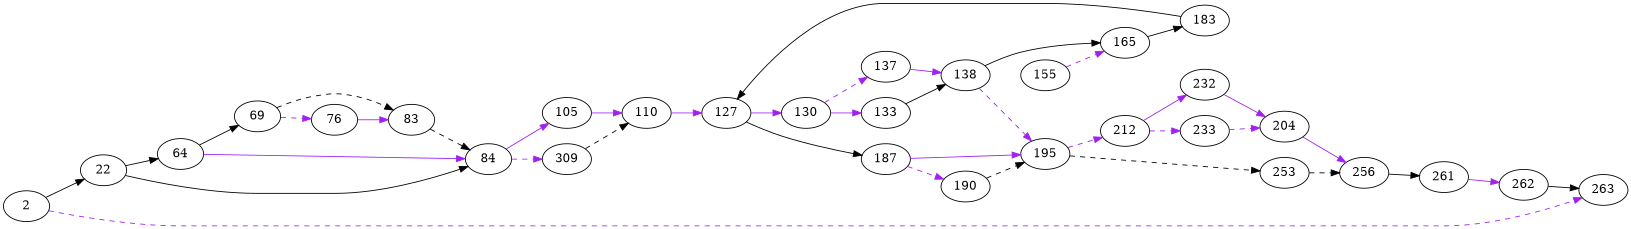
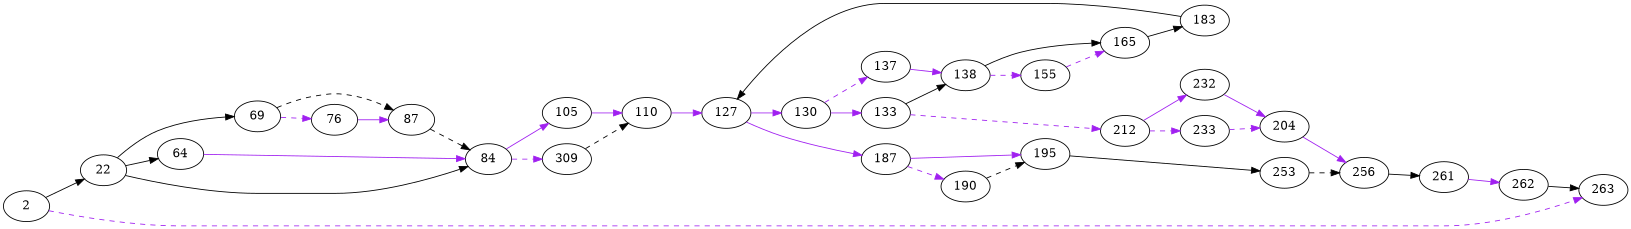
(1002, 112) -> (1001, 75)
(412, 120) -> (412, 120)
(215, 137) -> (167, 127)
(799, 141) -> (799, 141)
(1081, 144) -> (1001, 122)
(1161, 163) -> (1161, 163)
